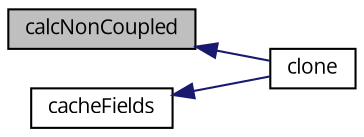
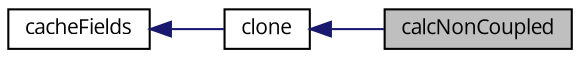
(243, 56) -> (358, 29)
